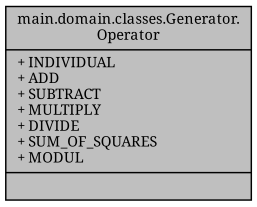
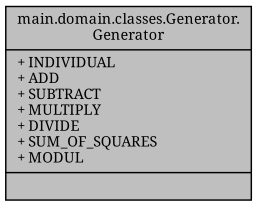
(129, 35) -> (129, 35)
